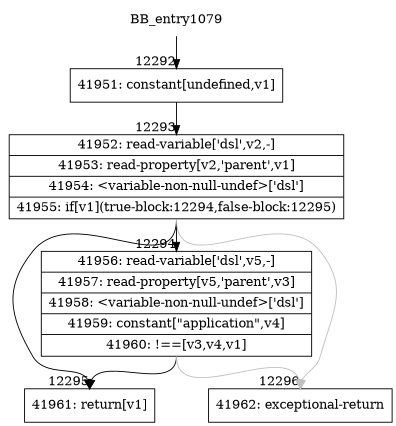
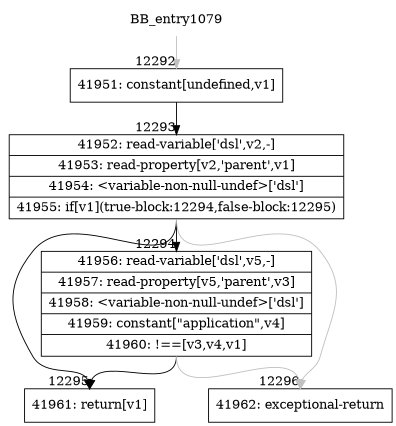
(176, 48) -> (176, 48)
